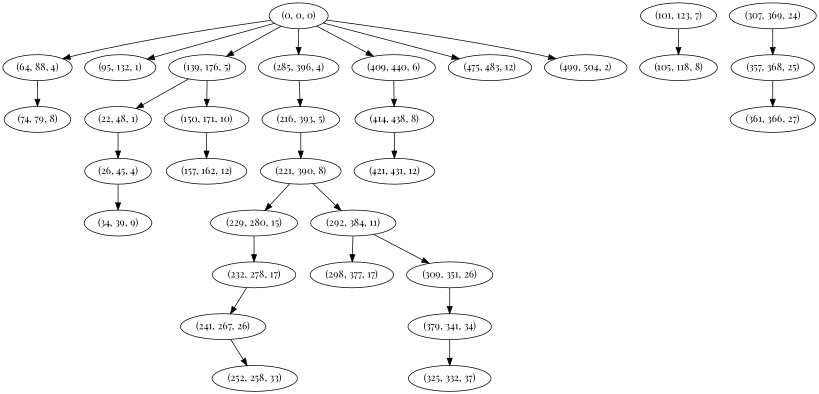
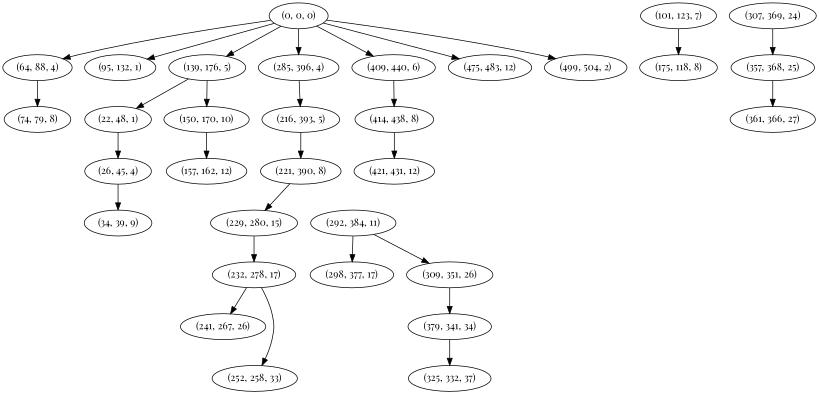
(679, 68) -> (679, 68)
(207, 119) -> (207, 119)
(324, 195) -> none
(237, 349) -> (274, 323)
